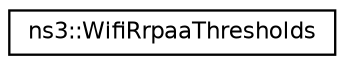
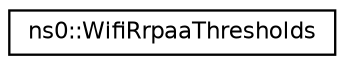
(172, 33) -> (172, 33)
